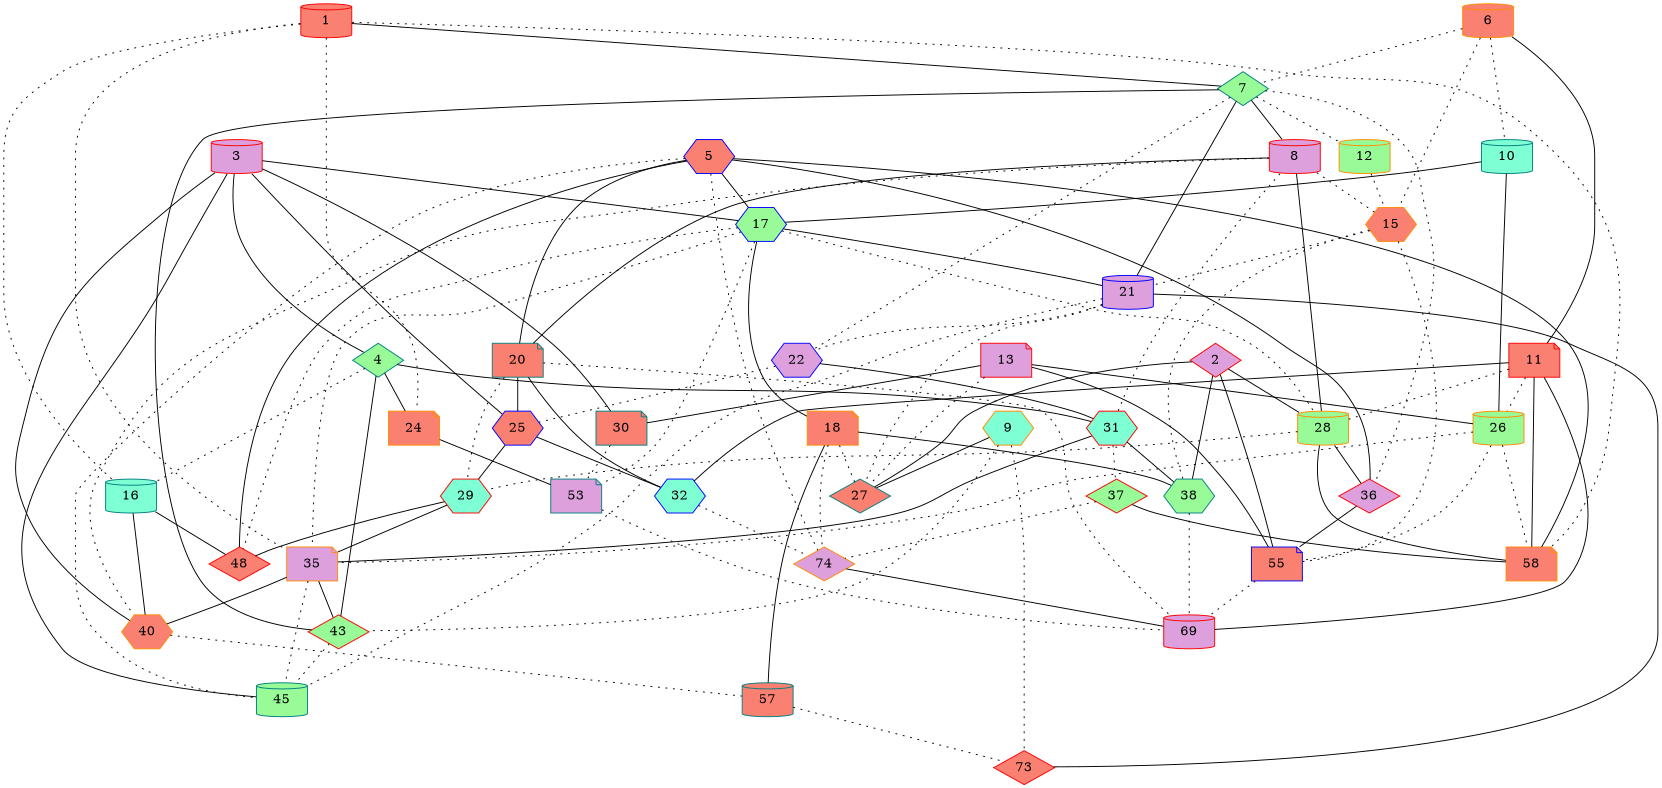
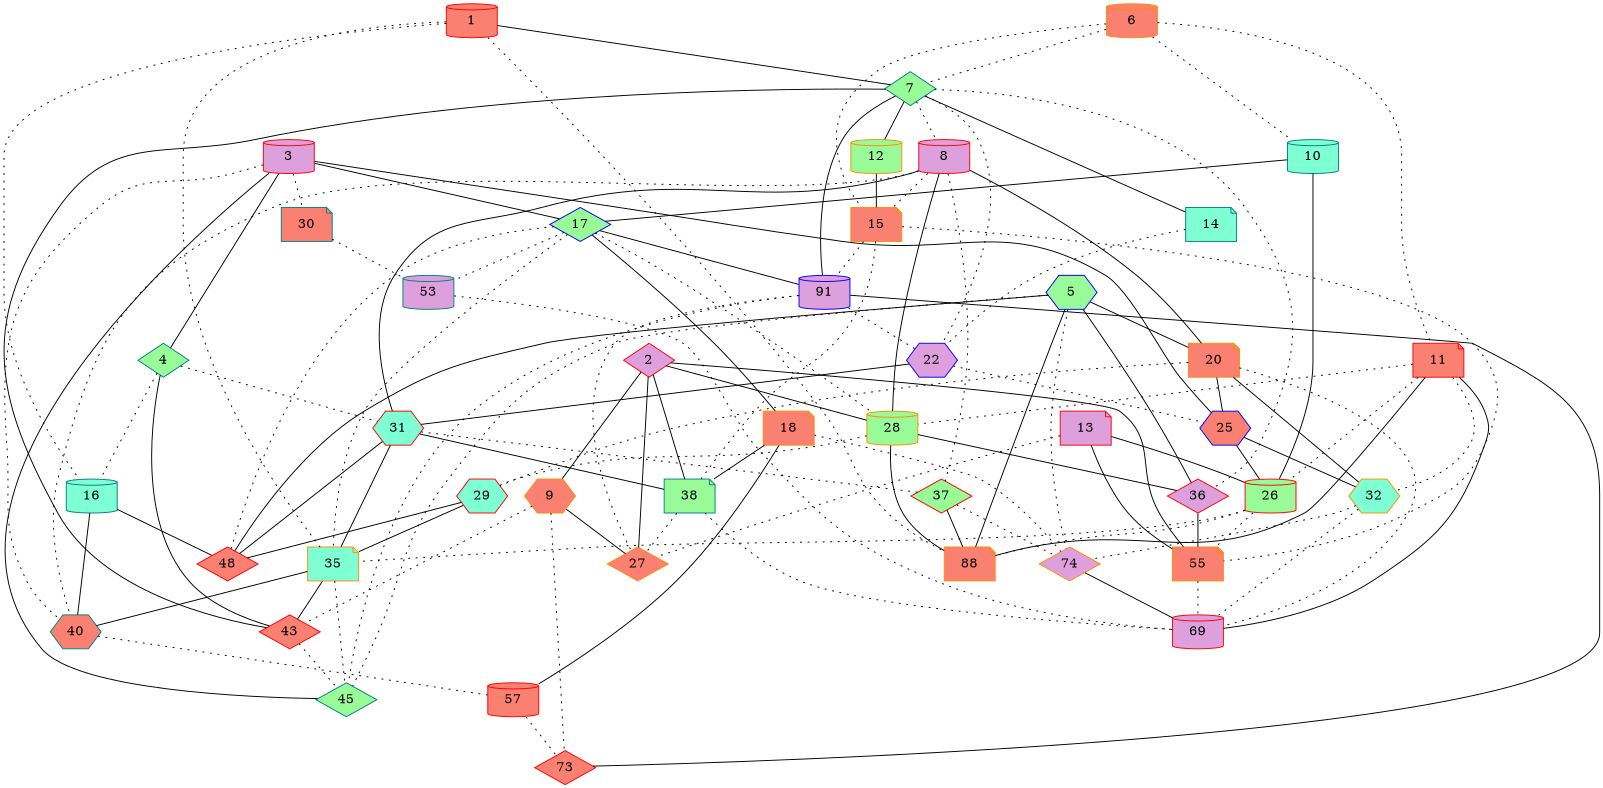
(1298, 119) -> (894, 121)
(1267, 120) -> (926, 121)
(709, 157) -> (1072, 292)
(1595, 180) -> (1383, 104)
(735, 191) -> none
(1378, 191) -> (876, 191)
(761, 224) -> (580, 224)
none -> (1211, 224)
(1391, 224) -> (876, 224)
(451, 270) -> (298, 191)
(1128, 292) -> (824, 292)
(1177, 303) -> (594, 196)
none -> (968, 336)
(518, 360) -> (1214, 360)
(38, 370) -> (15, 320)
(1111, 388) -> (1465, 451)
(745, 391) -> (279, 394)
(797, 397) -> none
none -> (602, 425)
(414, 428) -> none
(1008, 428) -> (550, 496)
(1499, 428) -> (1271, 496)
(847, 464) -> (662, 532)
(488, 466) -> (1251, 467)
(576, 496) -> (428, 292)
(680, 496) -> (1374, 496)
(860, 496) -> (638, 564)
(1189, 496) -> (690, 496)
none -> (311, 498)
none -> (1288, 562)
(312, 564) -> (333, 564)
(1277, 564) -> (1198, 564)
(1532, 564) -> (970, 564)
(147, 632) -> (76, 632)
(339, 632) -> (290, 632)
(282, 700) -> (346, 700)
(768, 700) -> (513, 700)
